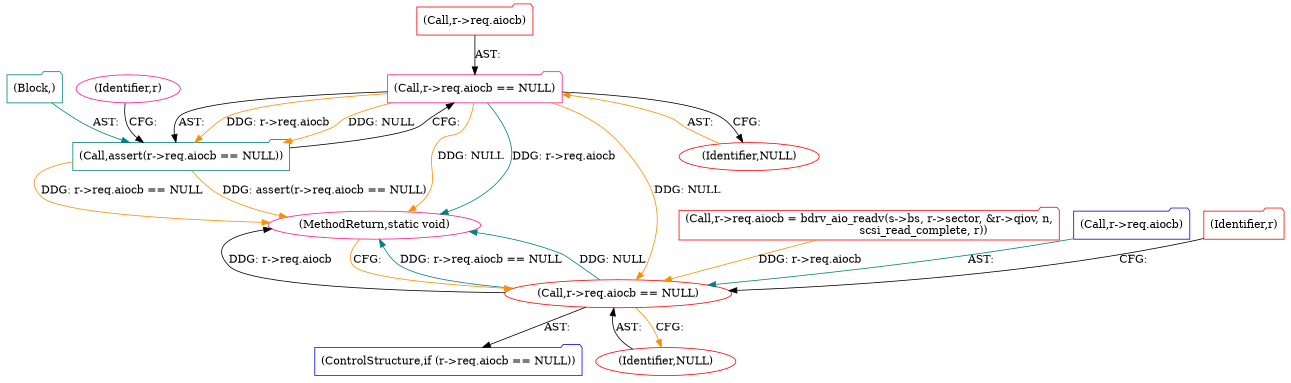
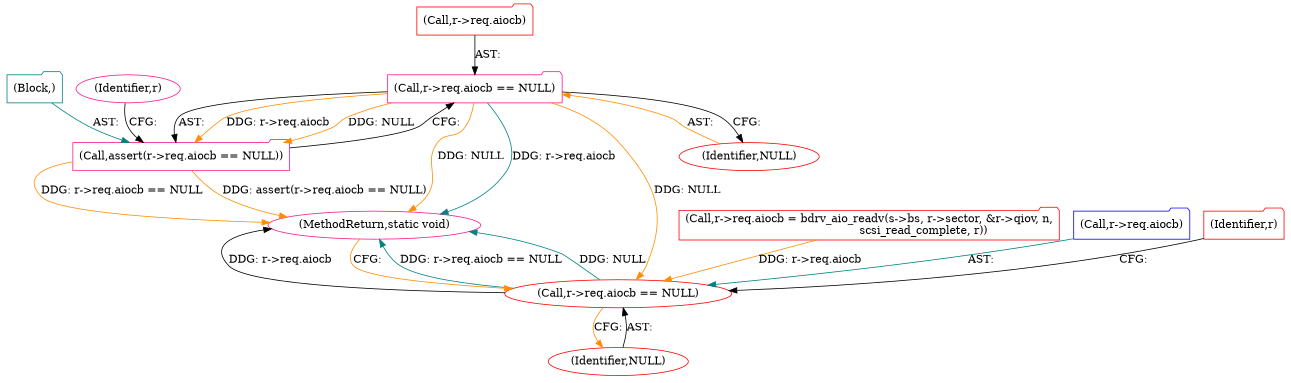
(181, 157) -> (181, 157)
(448, 362) -> none
